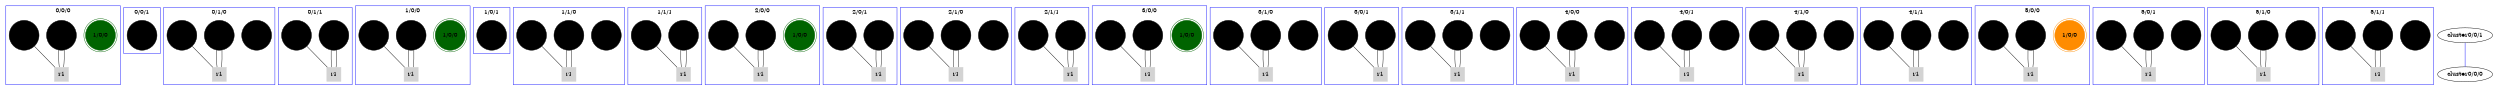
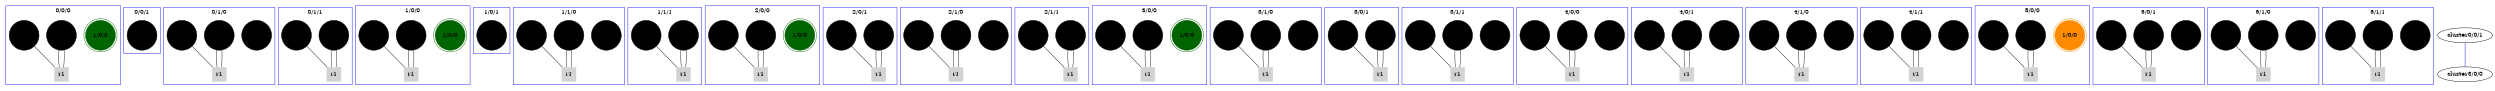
(2465, 74) -> (2465, 74)
